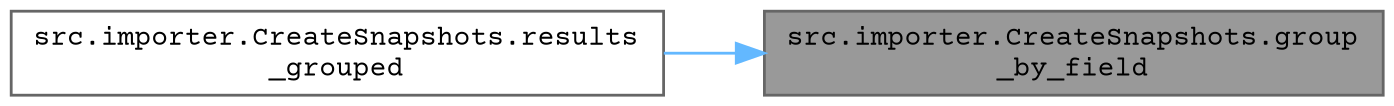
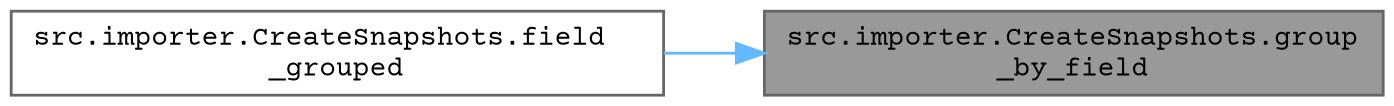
(337, 53) -> (337, 53)
